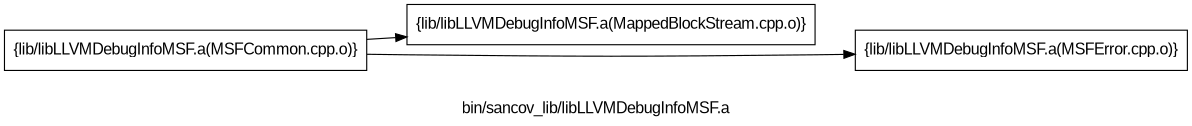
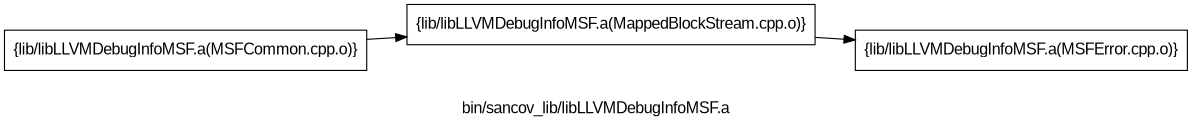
(605, 56) -> (830, 38)
